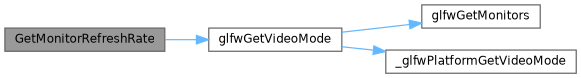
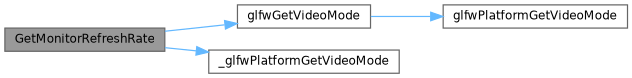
(481, 16) -> (535, 16)
(358, 48) -> (181, 49)
